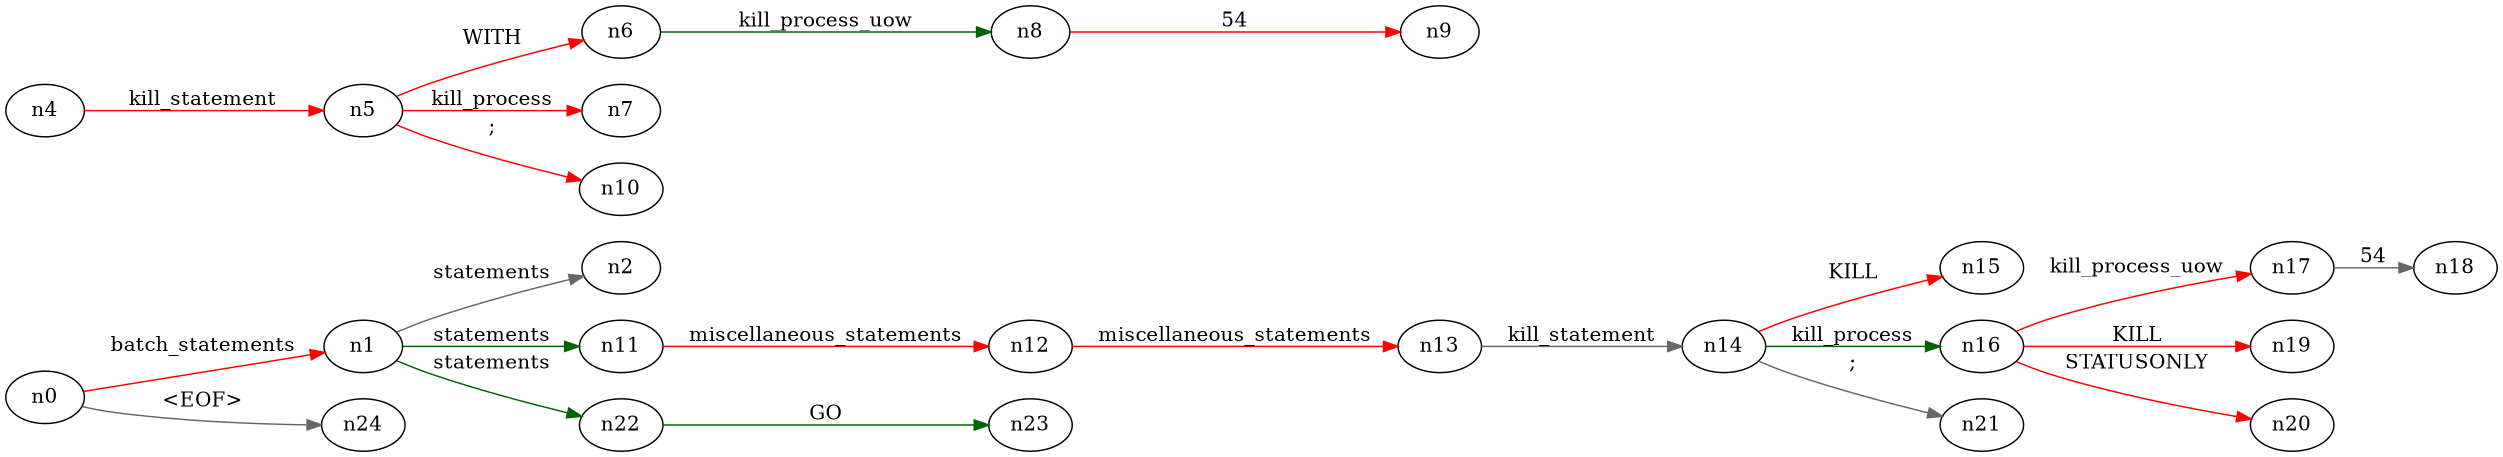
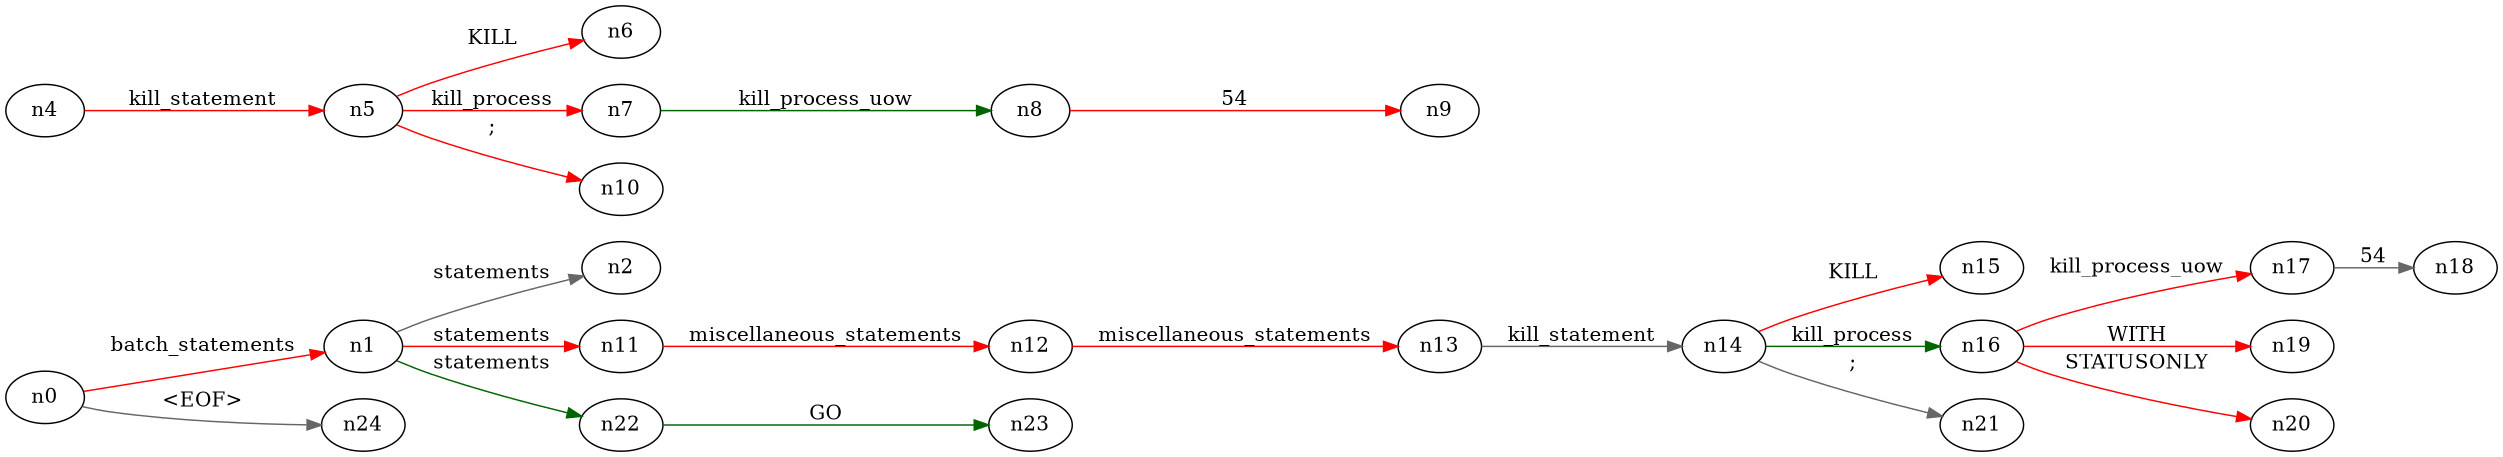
(819, 32) -> (819, 111)
(492, 39) -> (492, 39)
(2137, 336) -> (2137, 336)
(484, 346) -> (484, 346)
